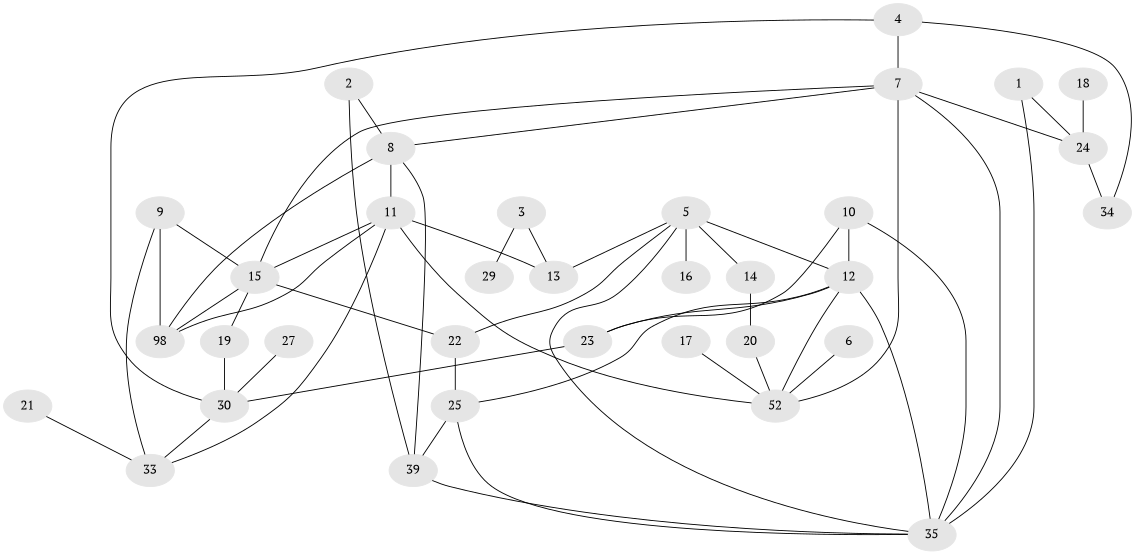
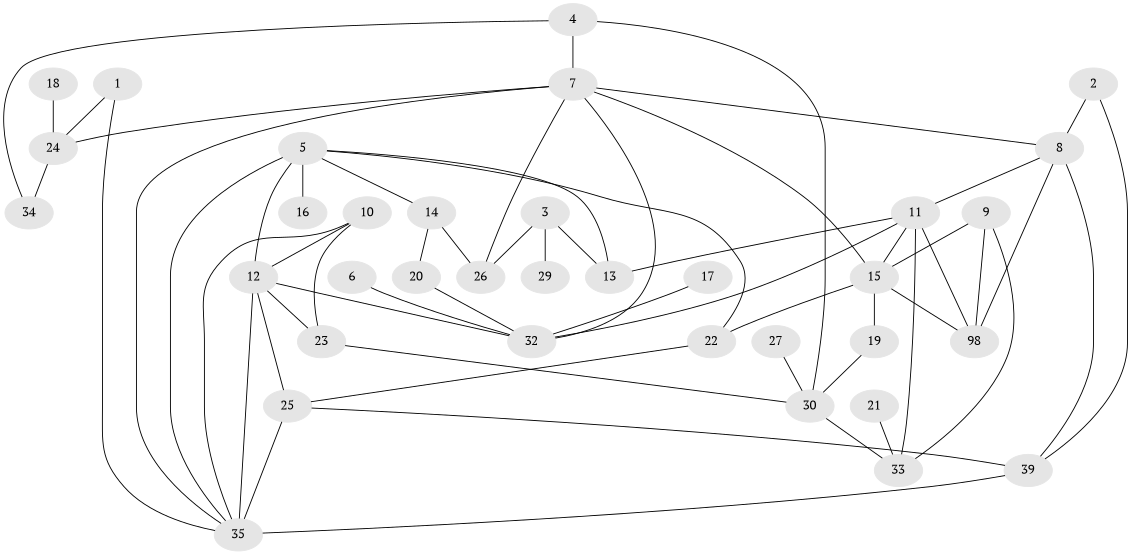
none -> (481, 277)
(775, 406) -> (532, 342)
